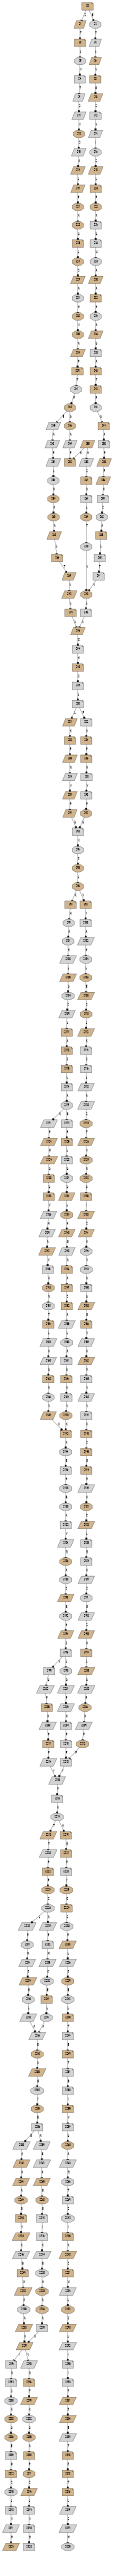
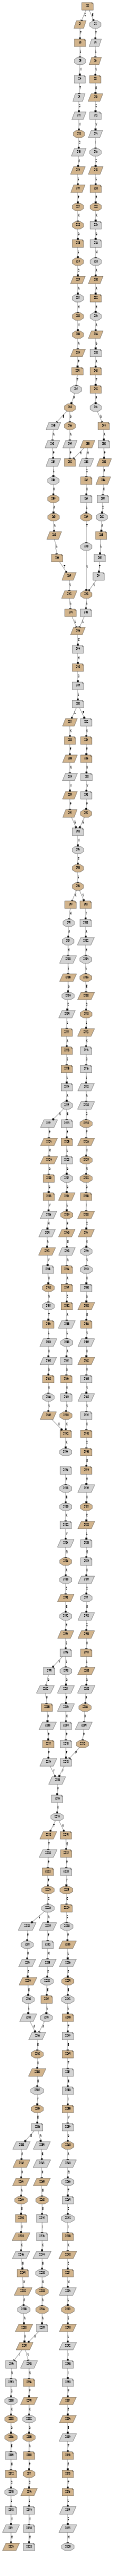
(66, 1460) -> none
